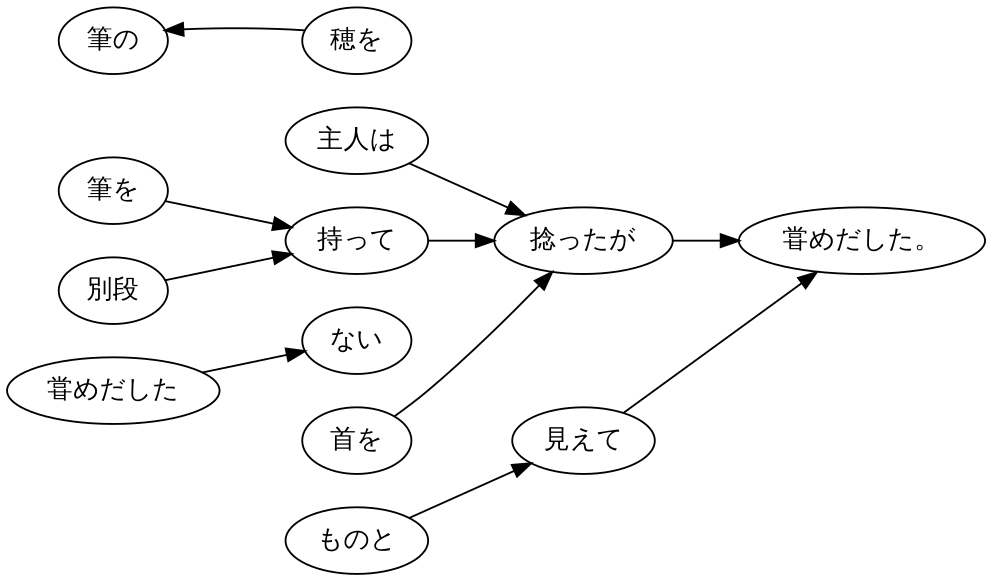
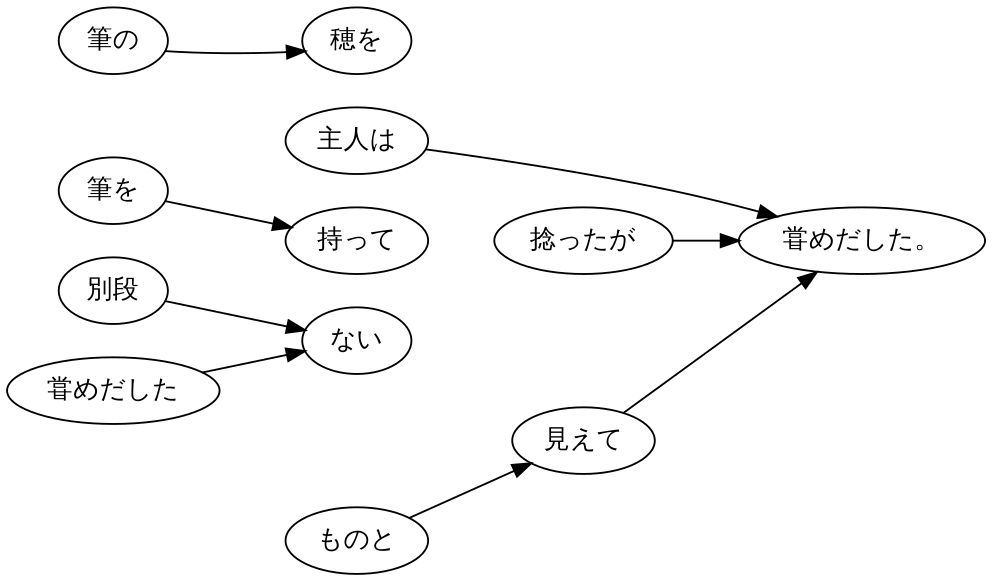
(245, 28) -> (226, 53)
(458, 185) -> (593, 175)
(452, 241) -> none
(219, 269) -> (226, 314)
(357, 441) -> none
